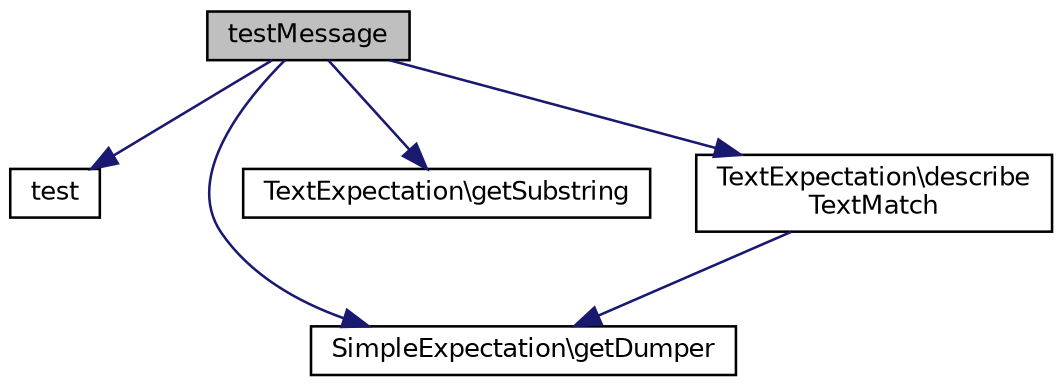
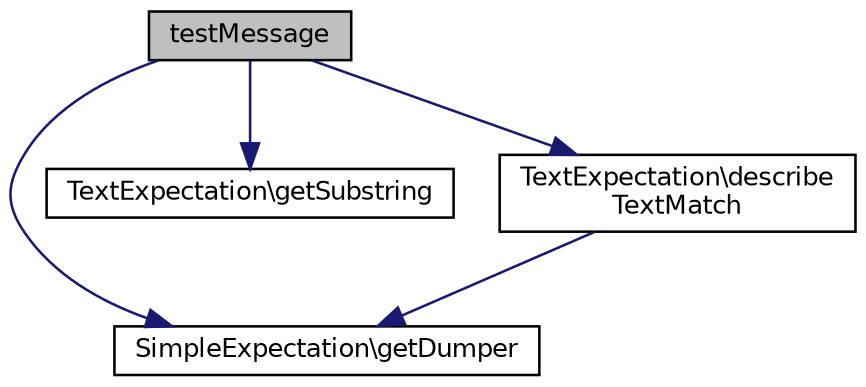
(55, 193) -> none
